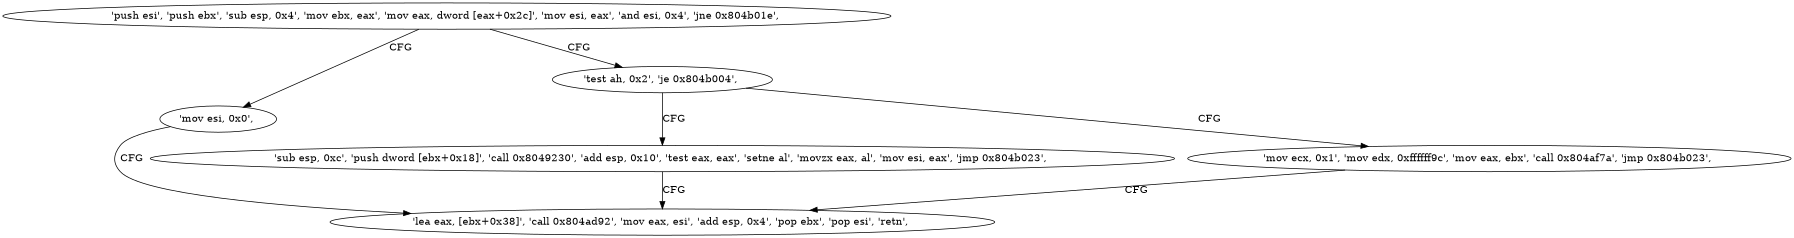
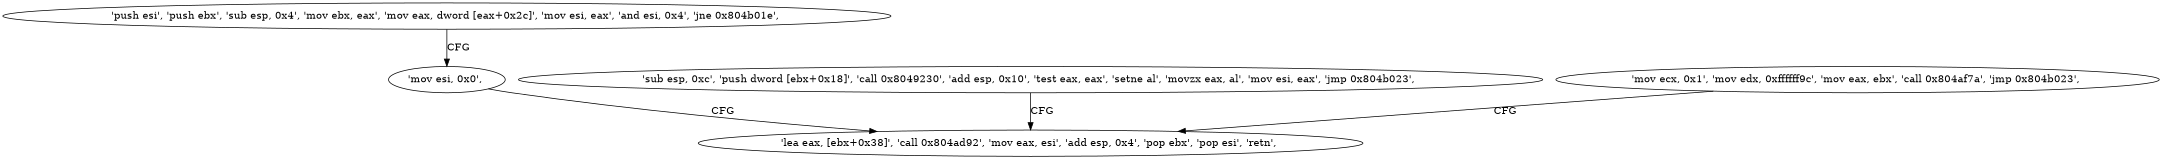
(662, 80) -> none
